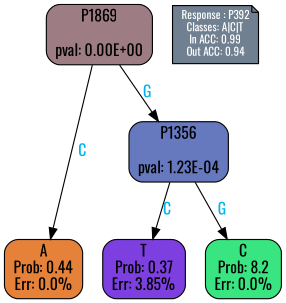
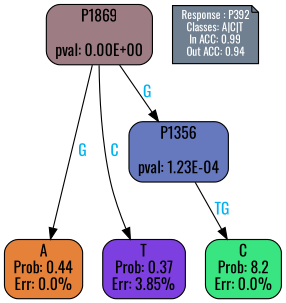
(83, 152) -> (83, 152)
(163, 205) -> (105, 148)
(222, 210) -> (222, 210)
